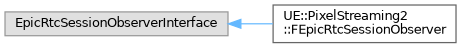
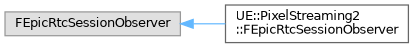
(117, 24) -> (93, 24)
